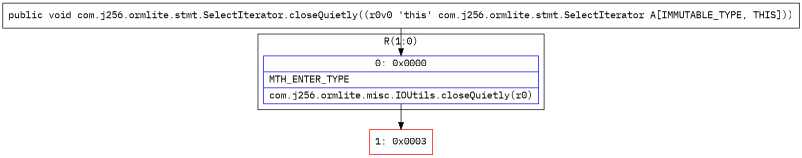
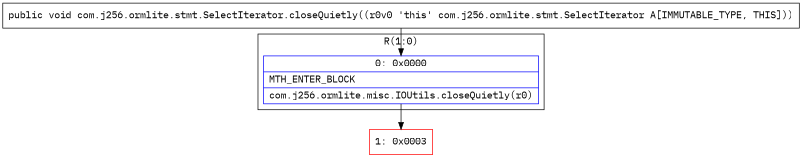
(309, 80) -> (312, 80)
